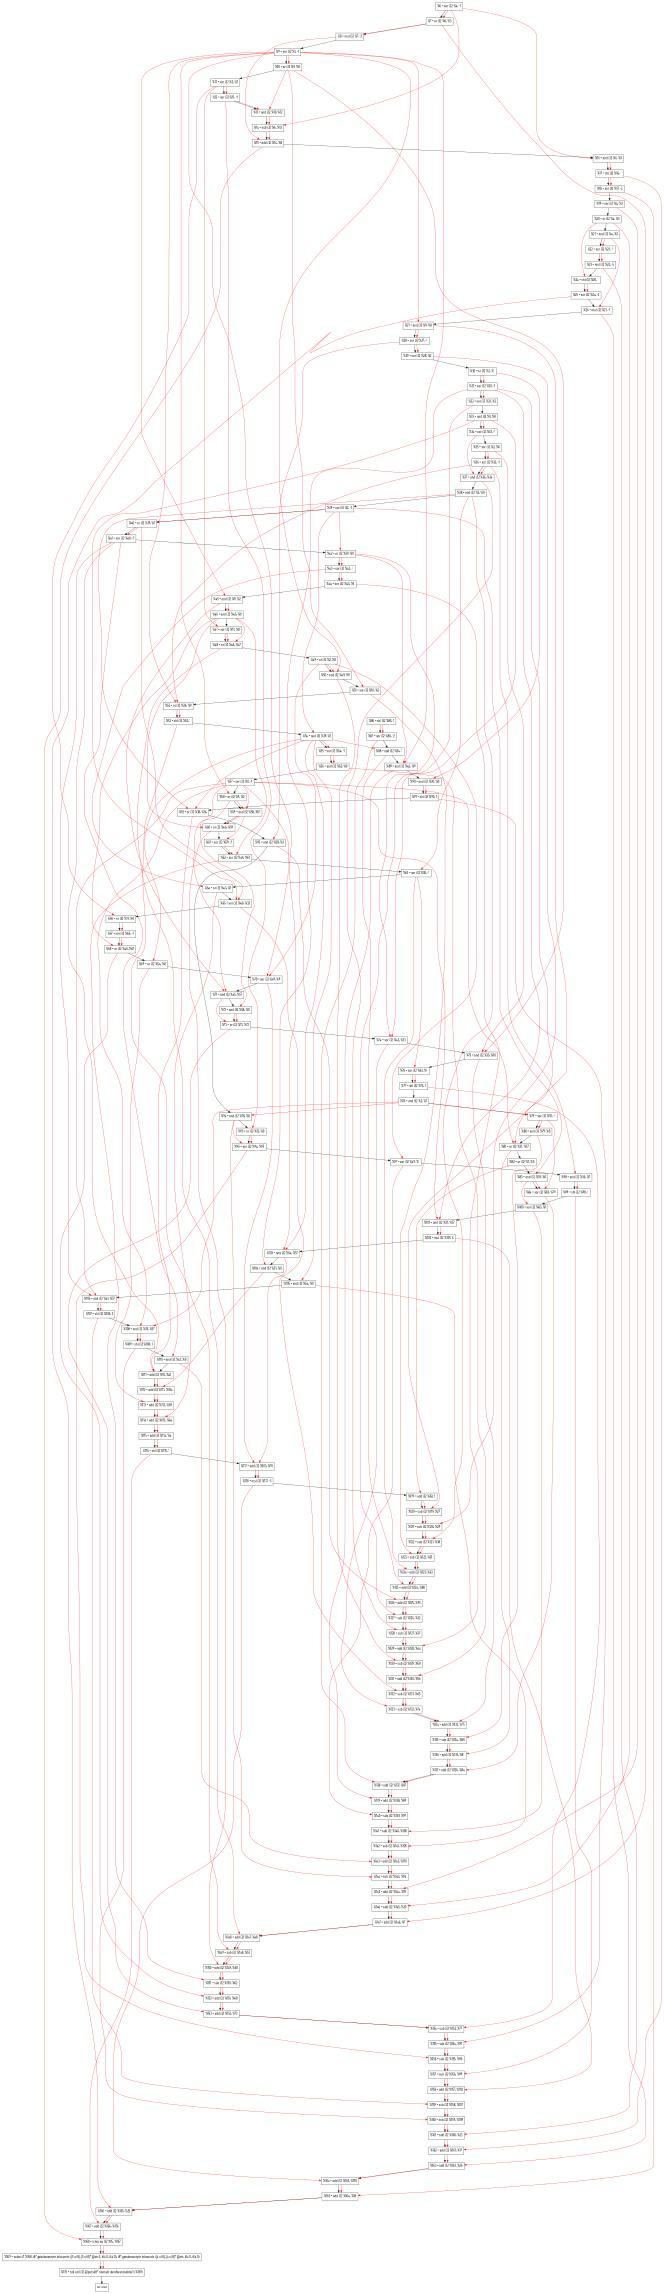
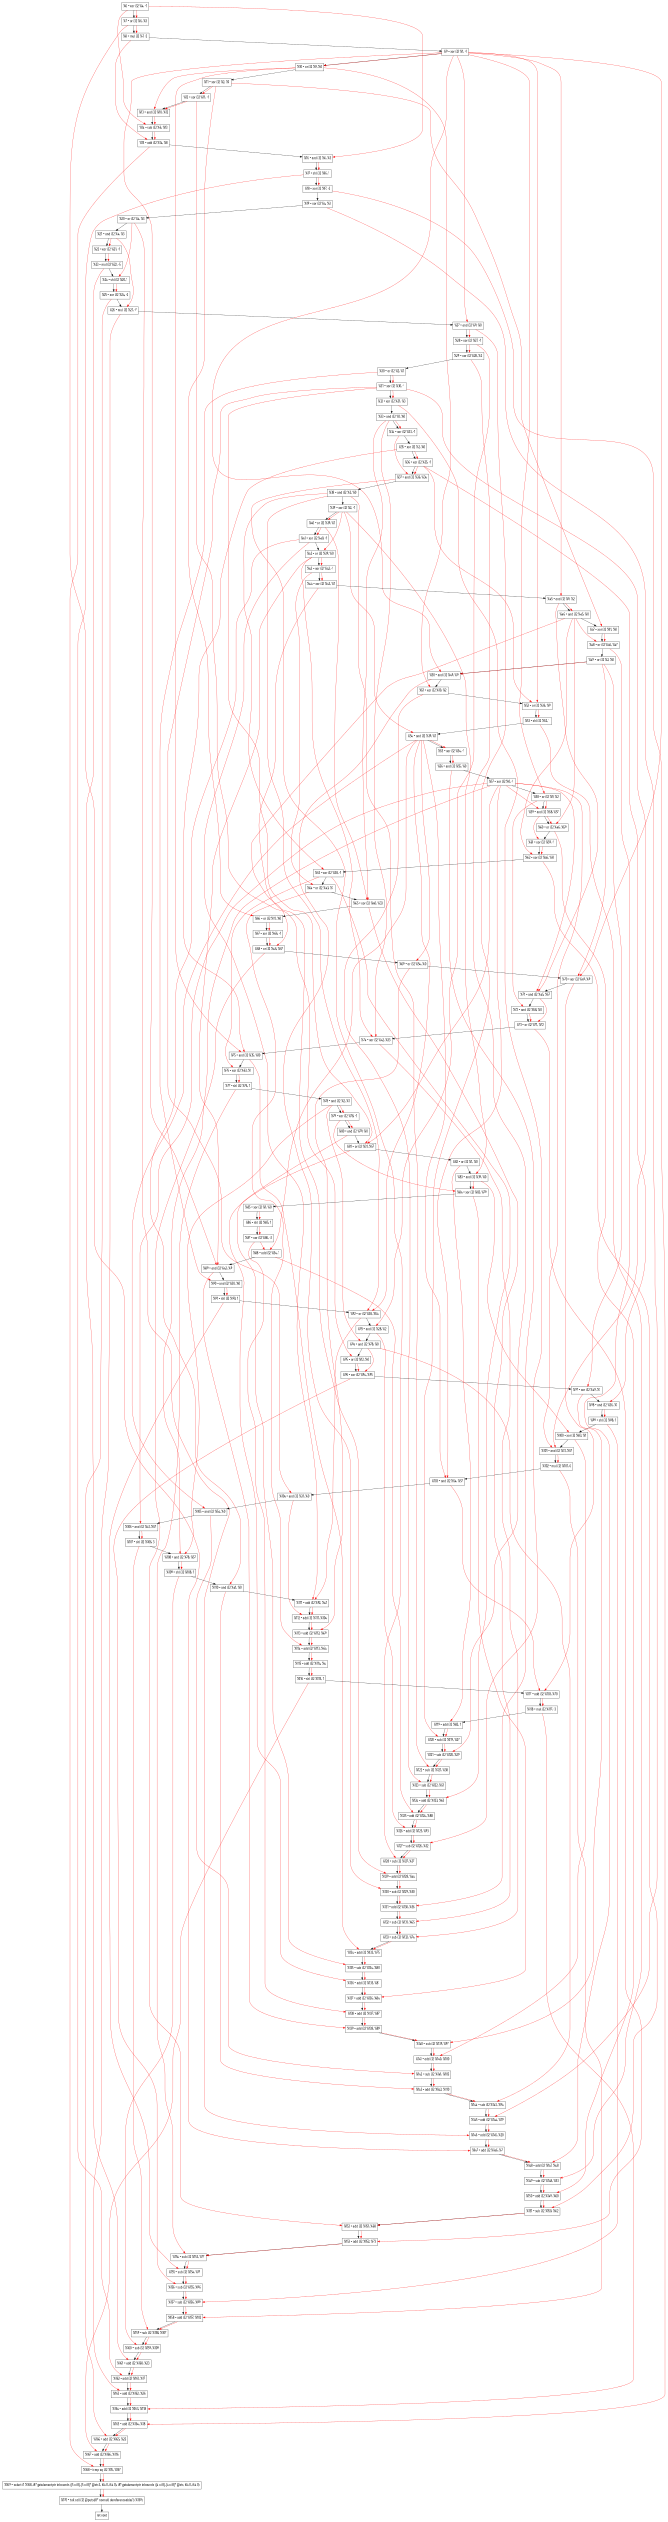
(385, 743) -> (262, 1245)
(60, 914) -> none
none -> (258, 1208)
